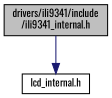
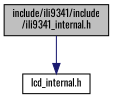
(56, 20) -> (56, 20)
